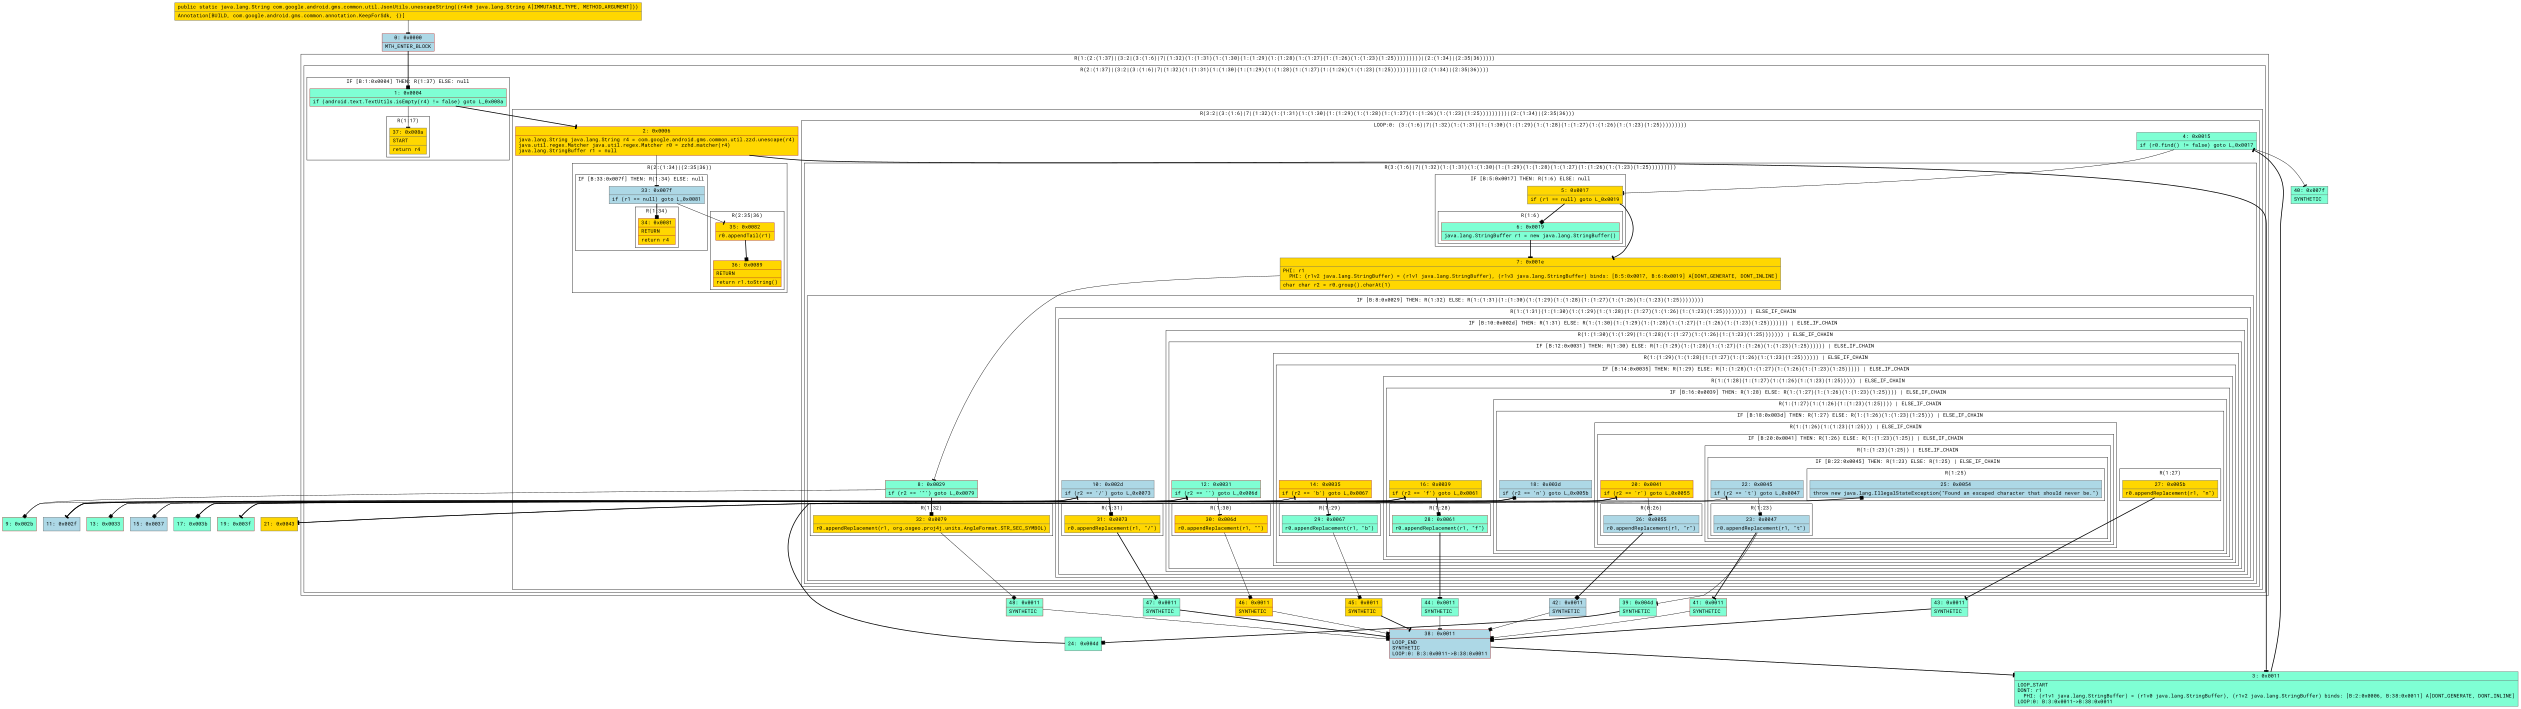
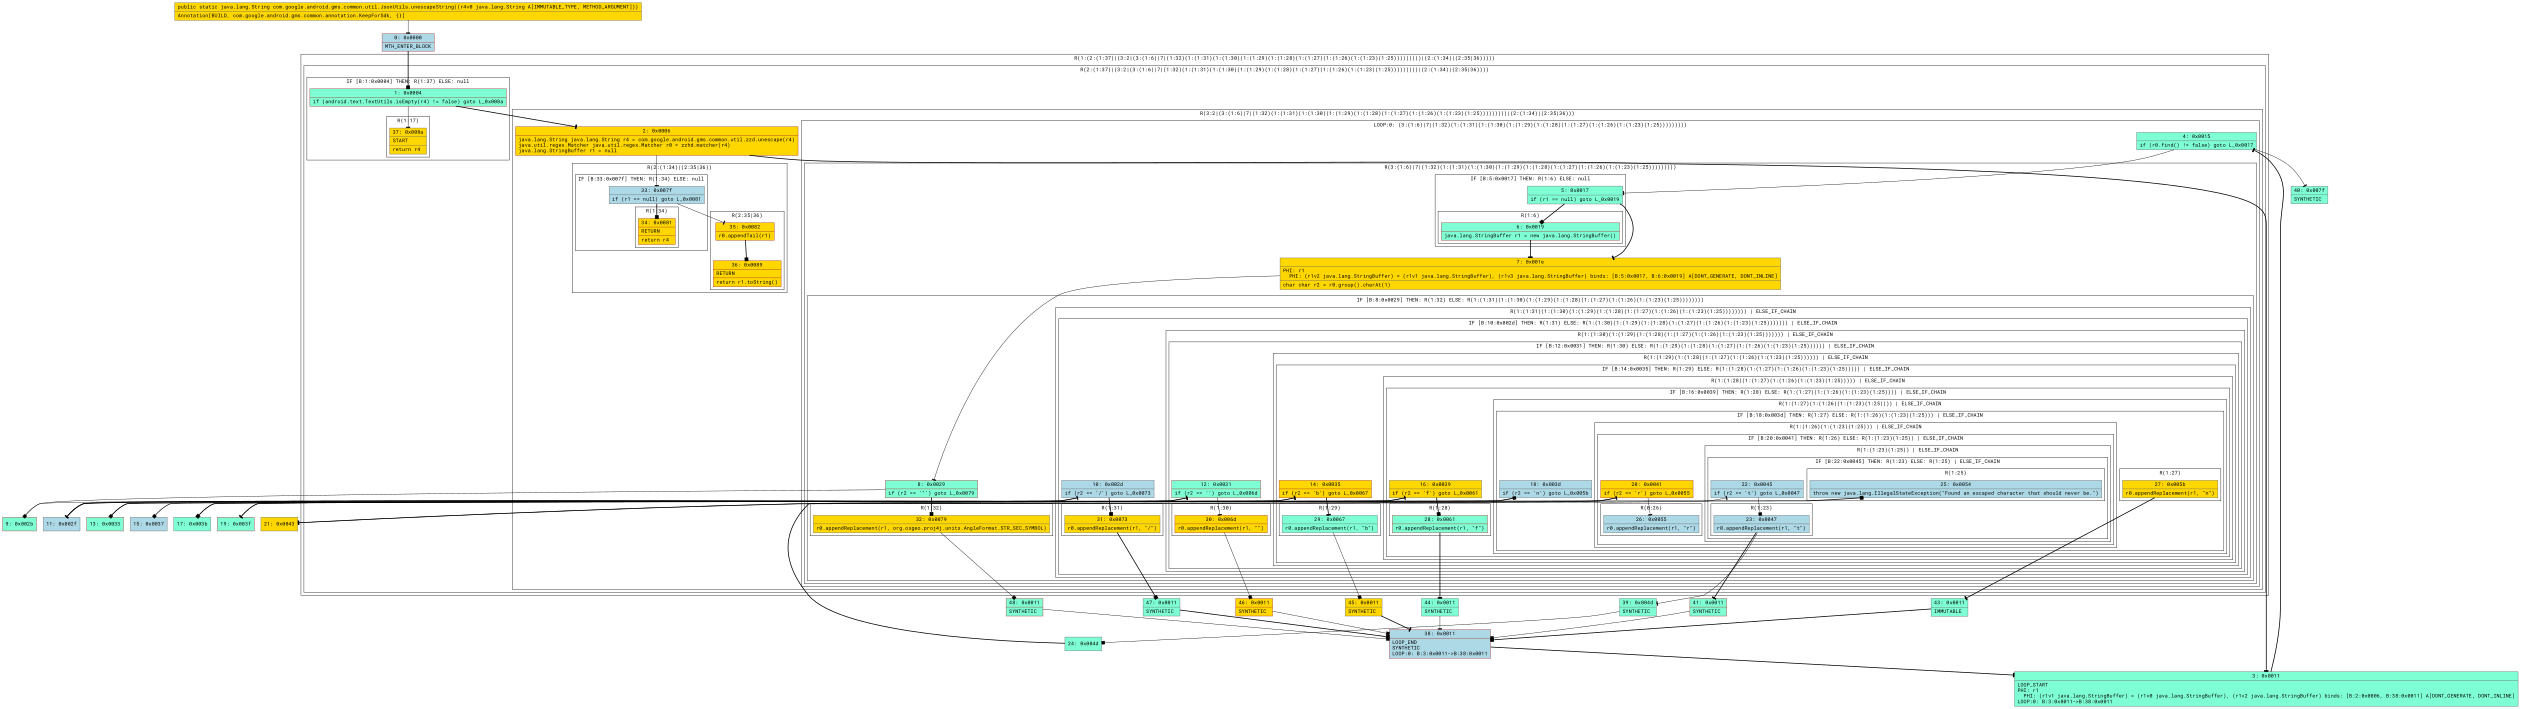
(1575, 195) -> (1575, 195)
(699, 502) -> (699, 502)
(1568, 607) -> none
(1948, 612) -> (1948, 612)
(1388, 629) -> (1388, 629)
(2031, 690) -> (2030, 690)
